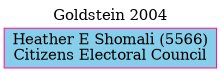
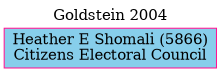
(110, 48) -> (110, 48)
